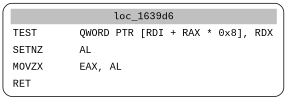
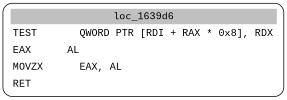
(52, 50) -> (46, 50)
